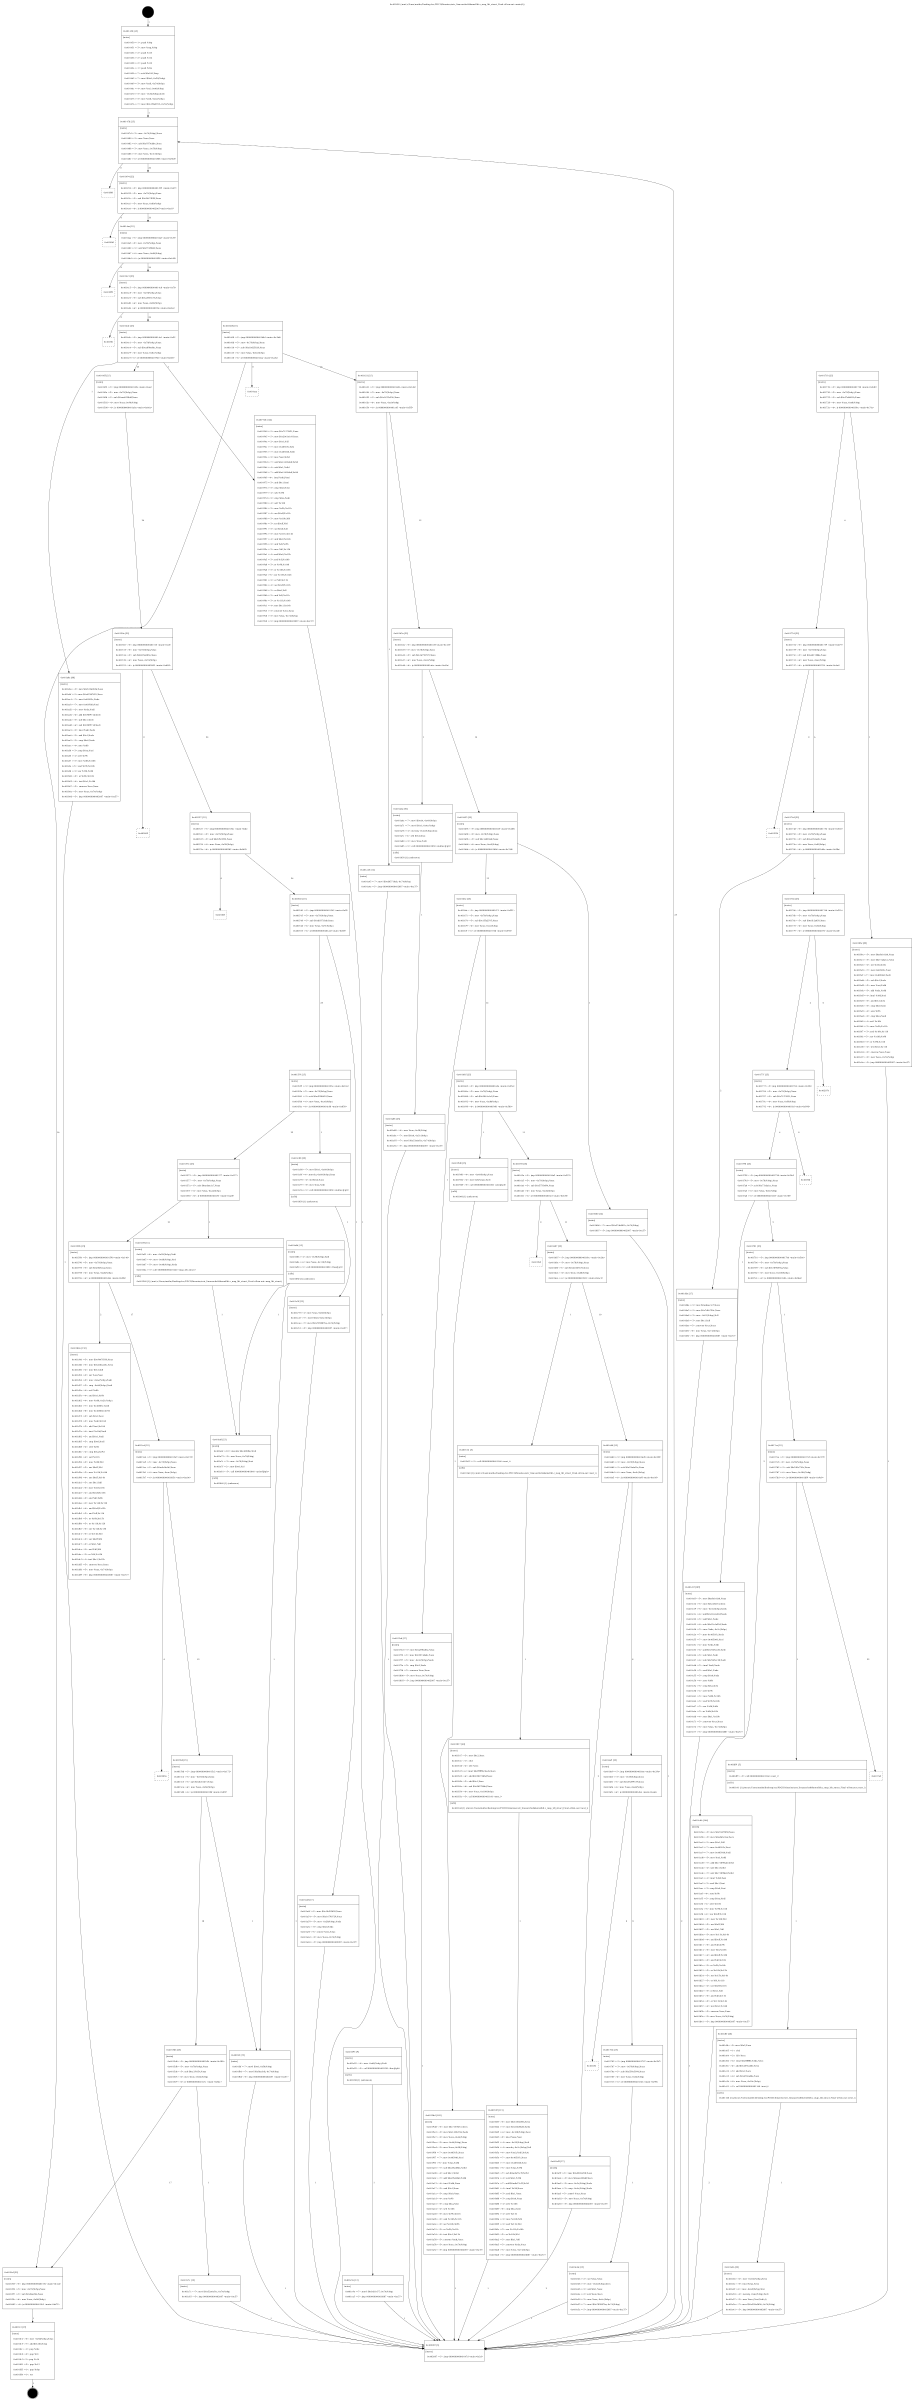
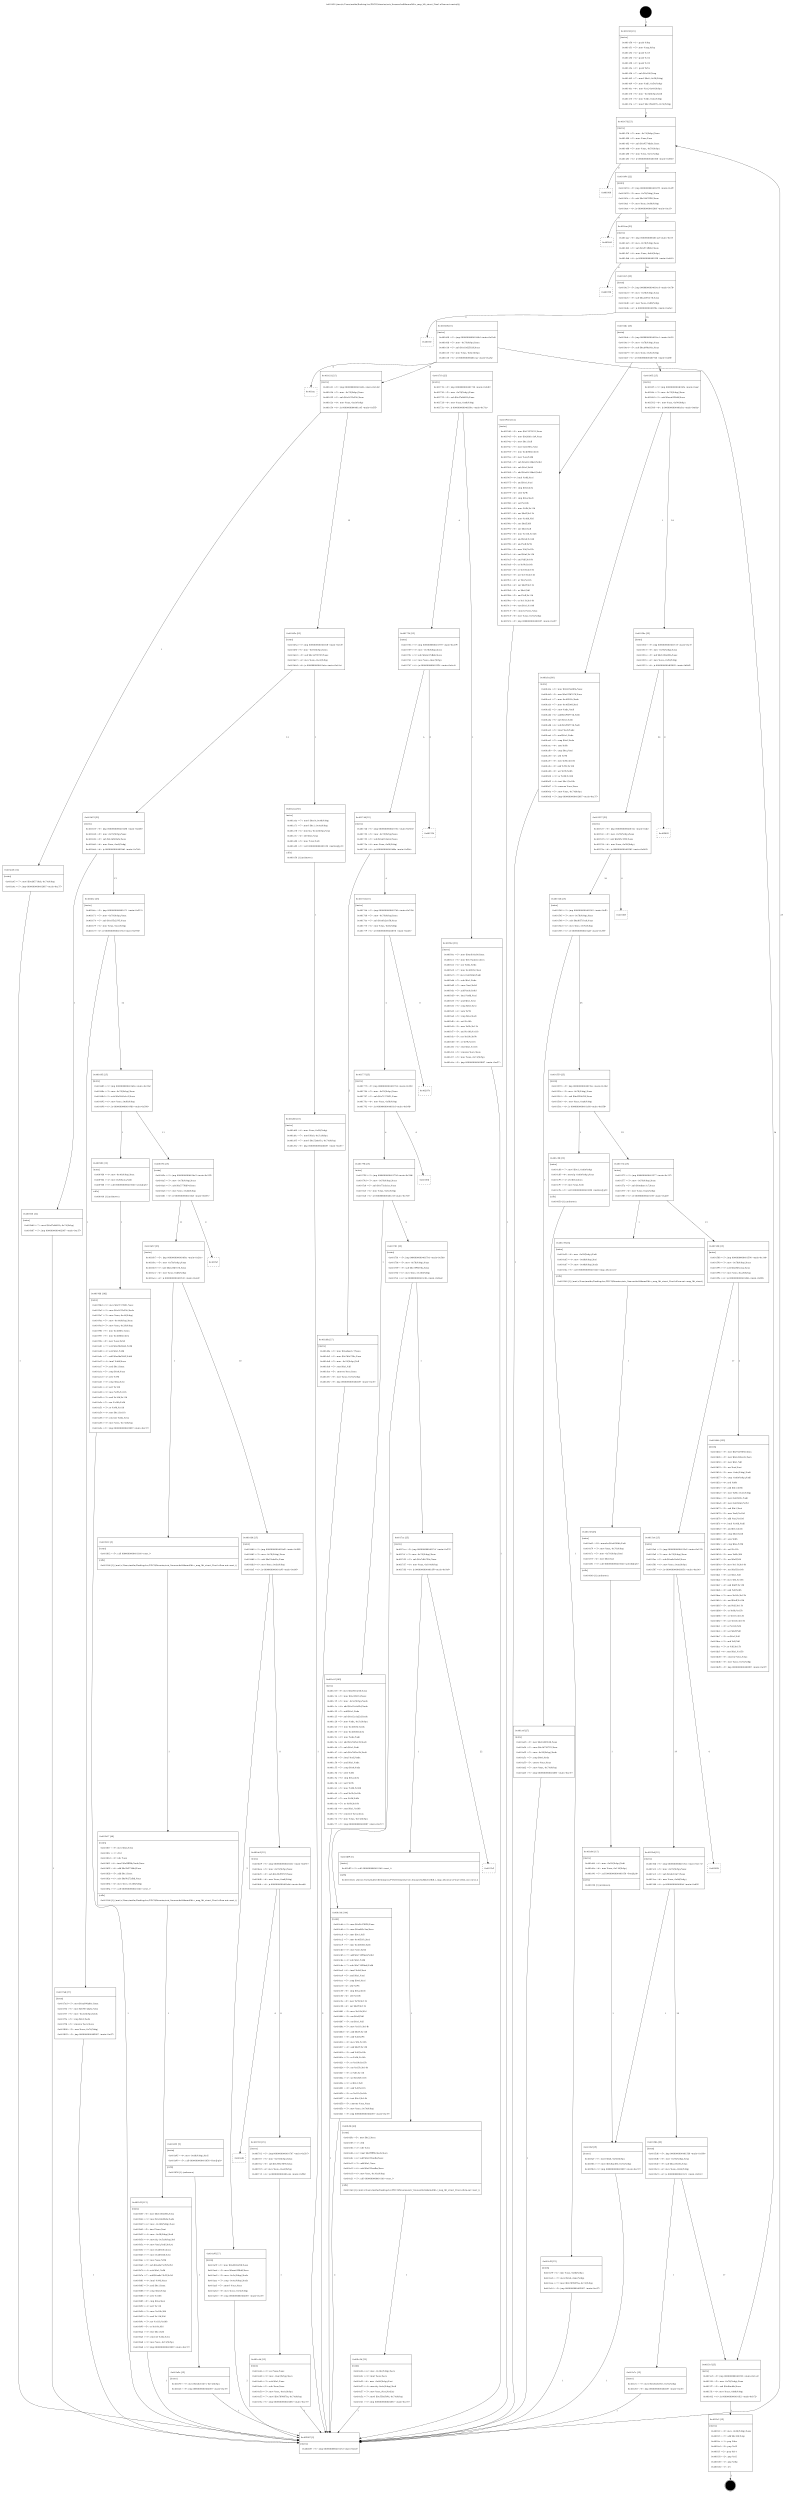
(49, 503) -> (622, 541)
(248, 1351) -> (611, 1713)
